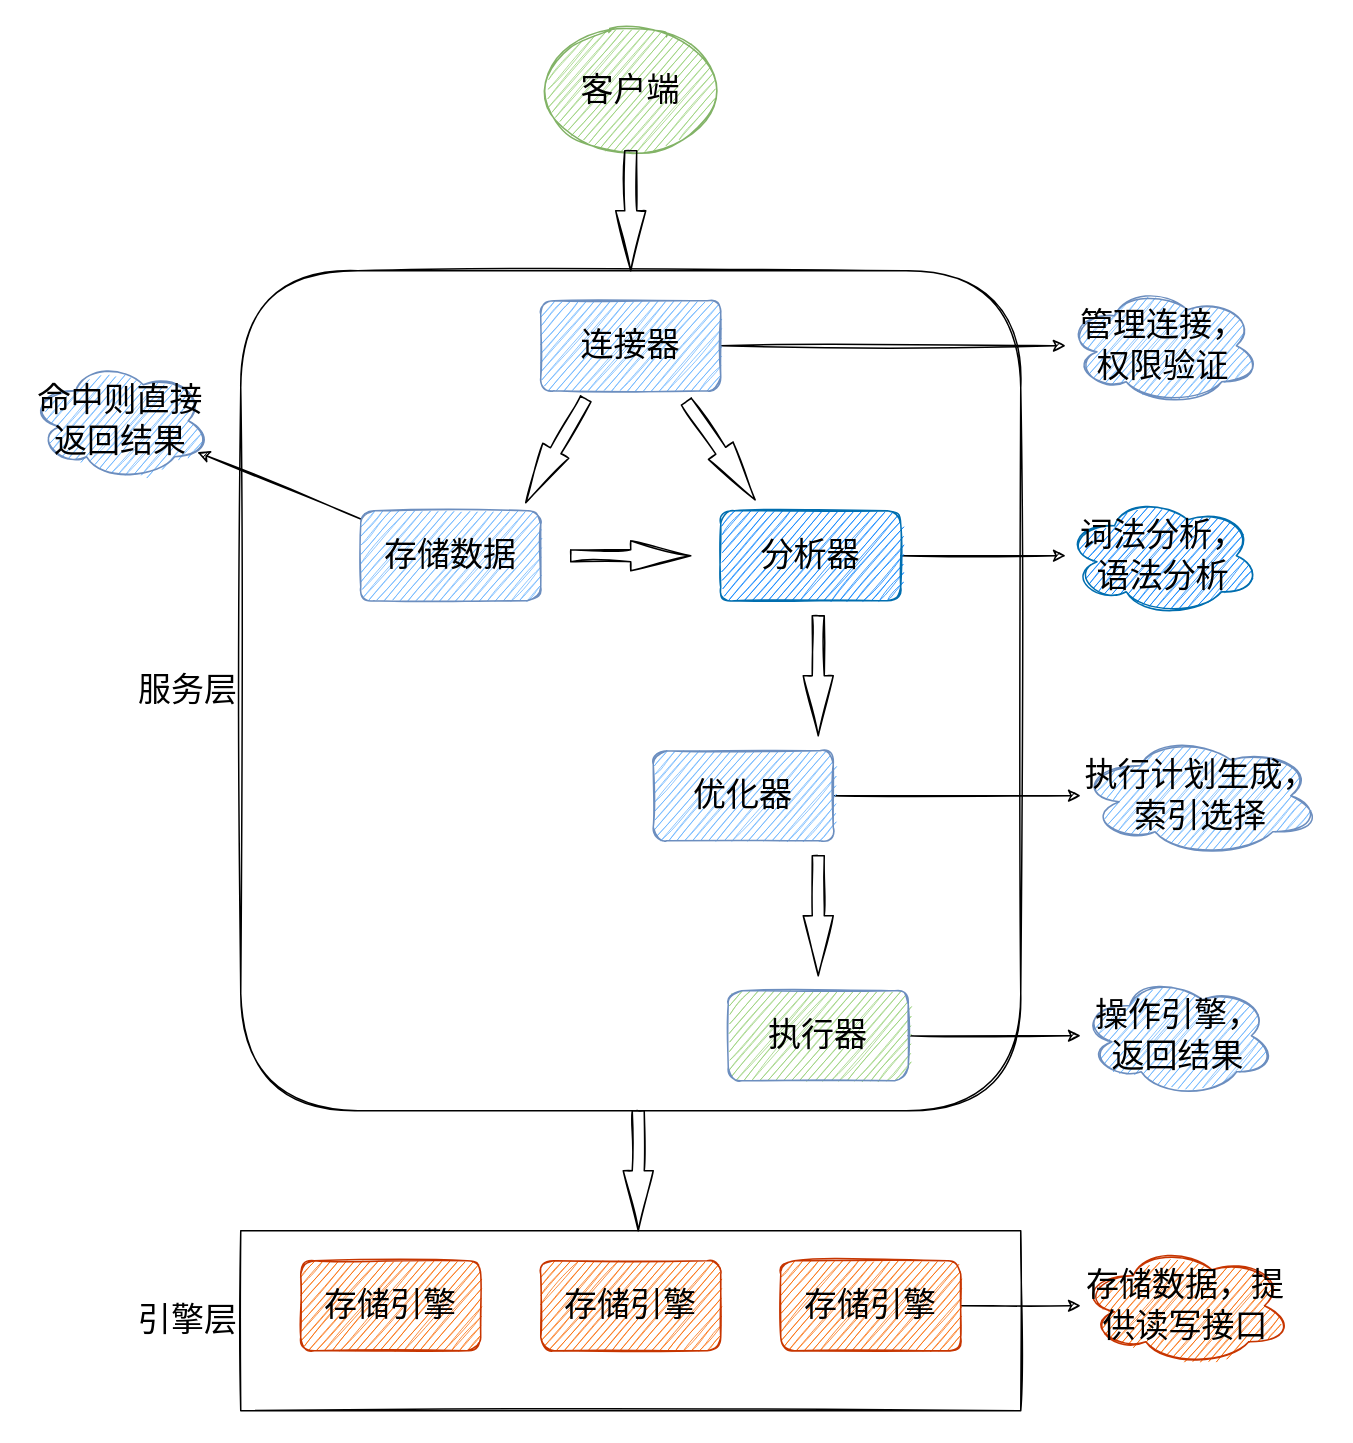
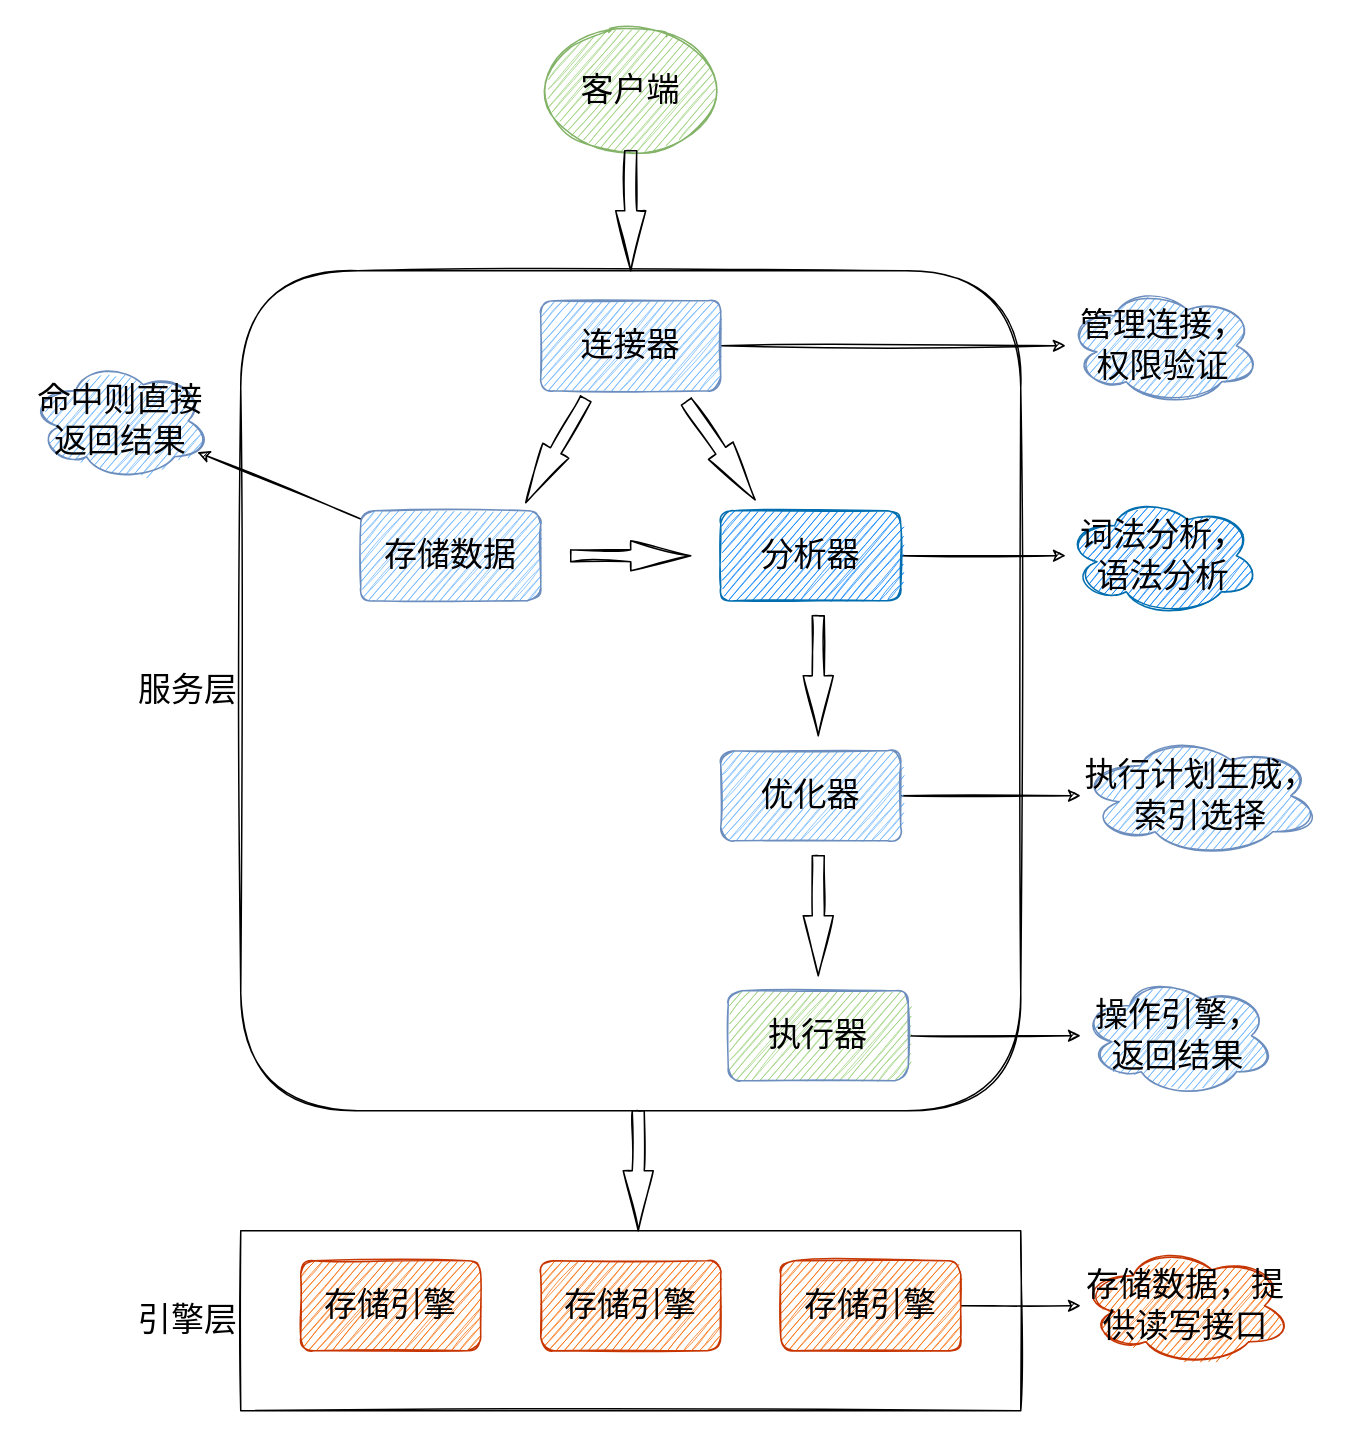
(743, 796) -> (811, 796)
